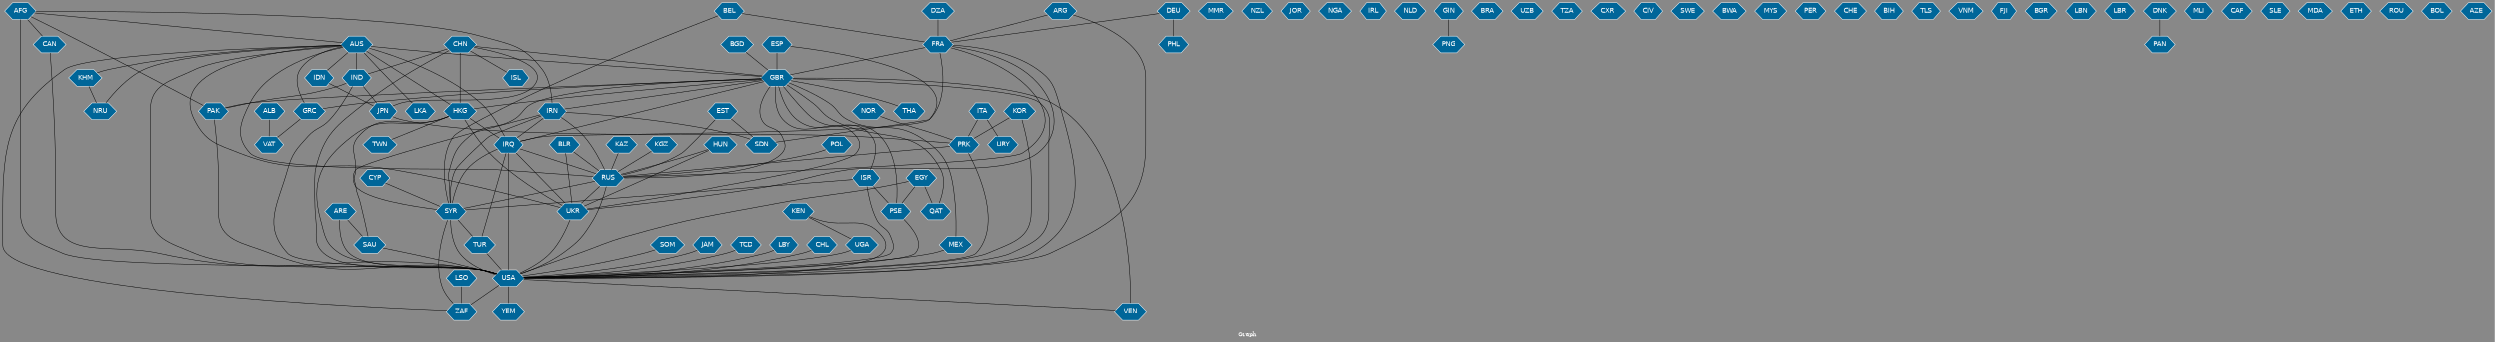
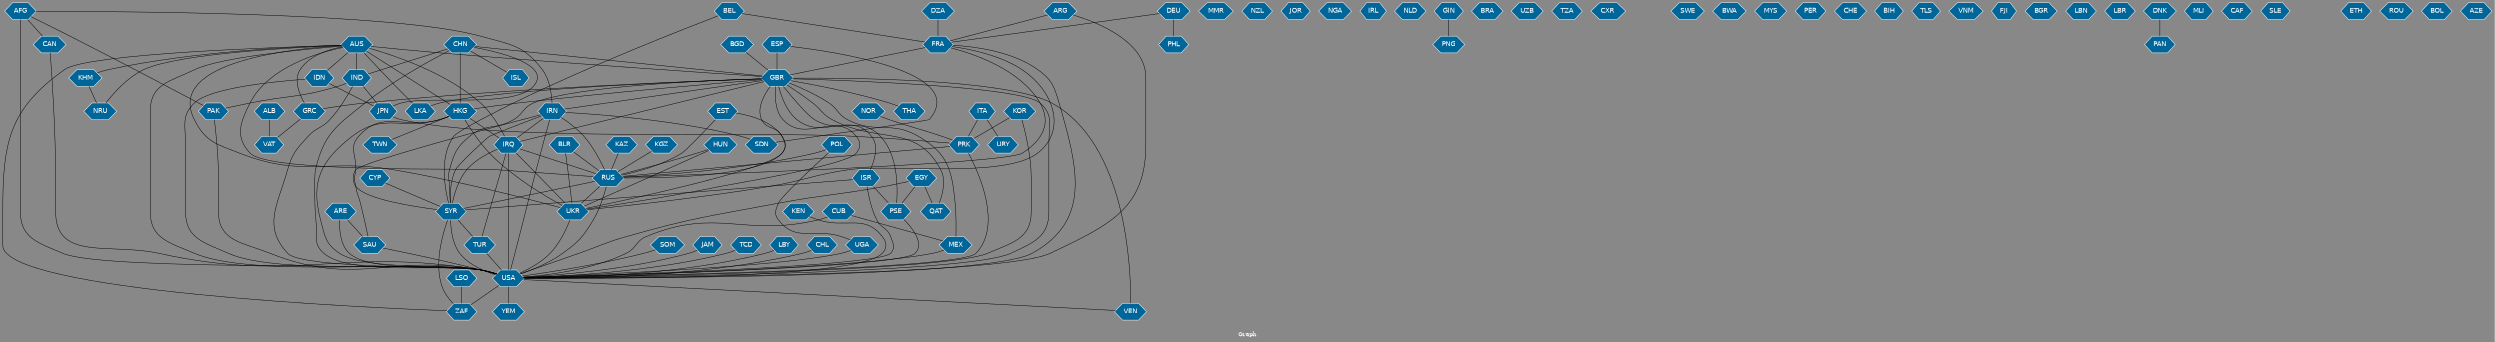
(1648, 11) -> none
(2315, 11) -> none
(188, 28) -> none
(480, 90) -> (595, 87)
(742, 128) -> (720, 177)
(772, 132) -> none
none -> (531, 191)
none -> (839, 212)
(830, 228) -> (776, 215)
none -> (219, 249)
